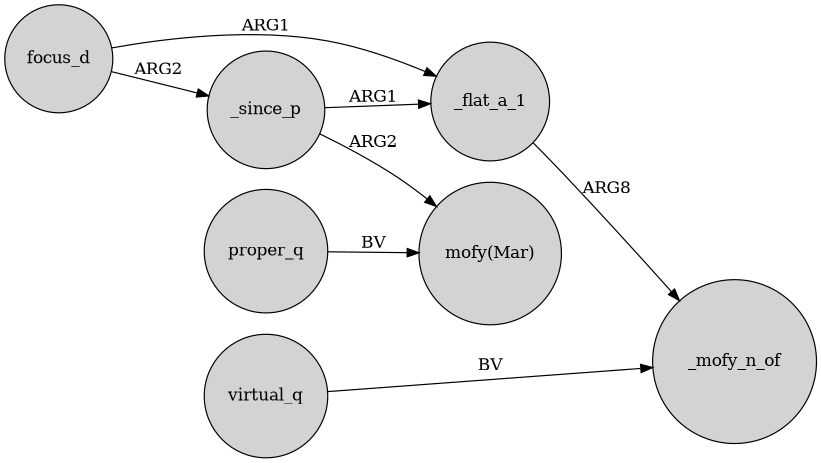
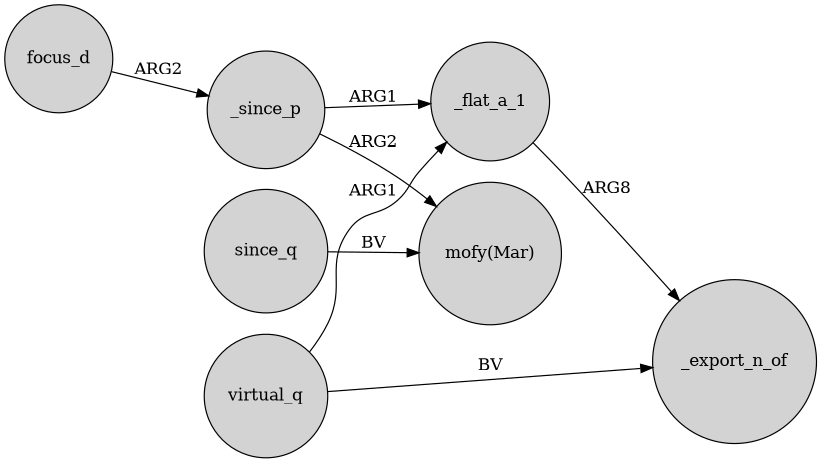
(271, 35) -> (347, 234)
(266, 251) -> (266, 251)
(735, 362) -> (735, 362)
